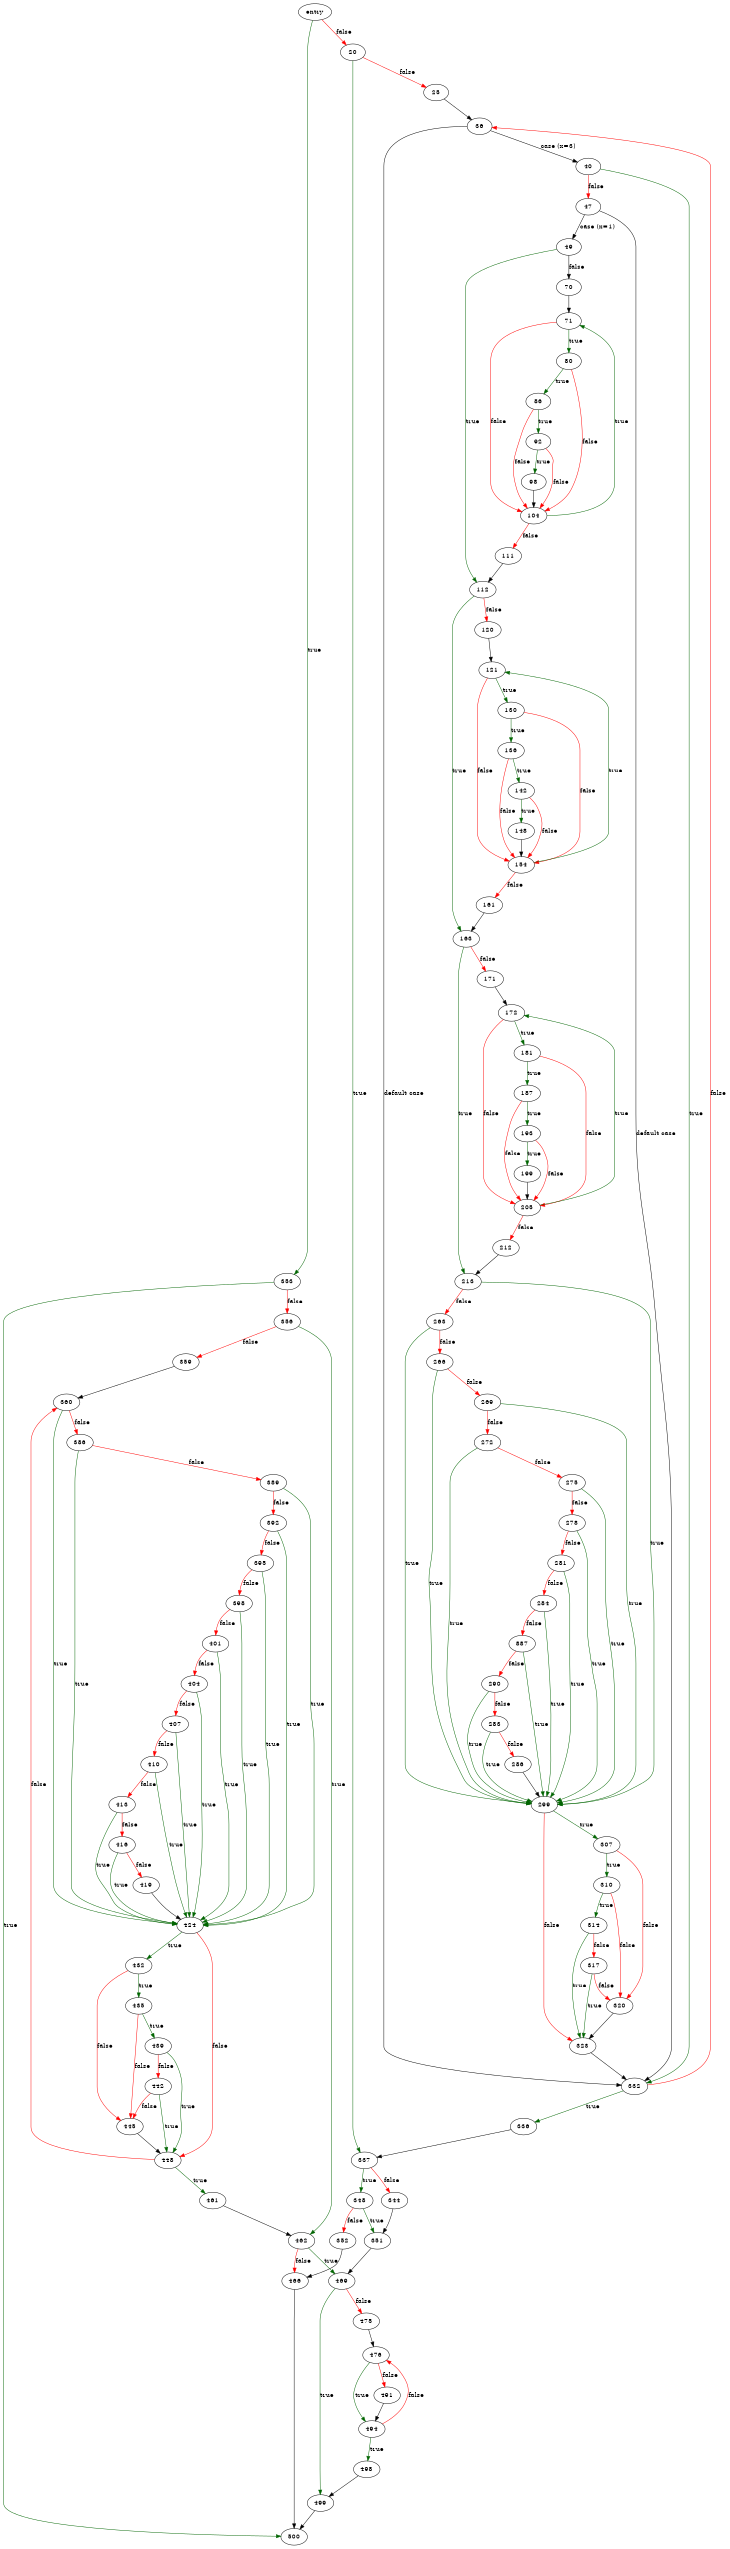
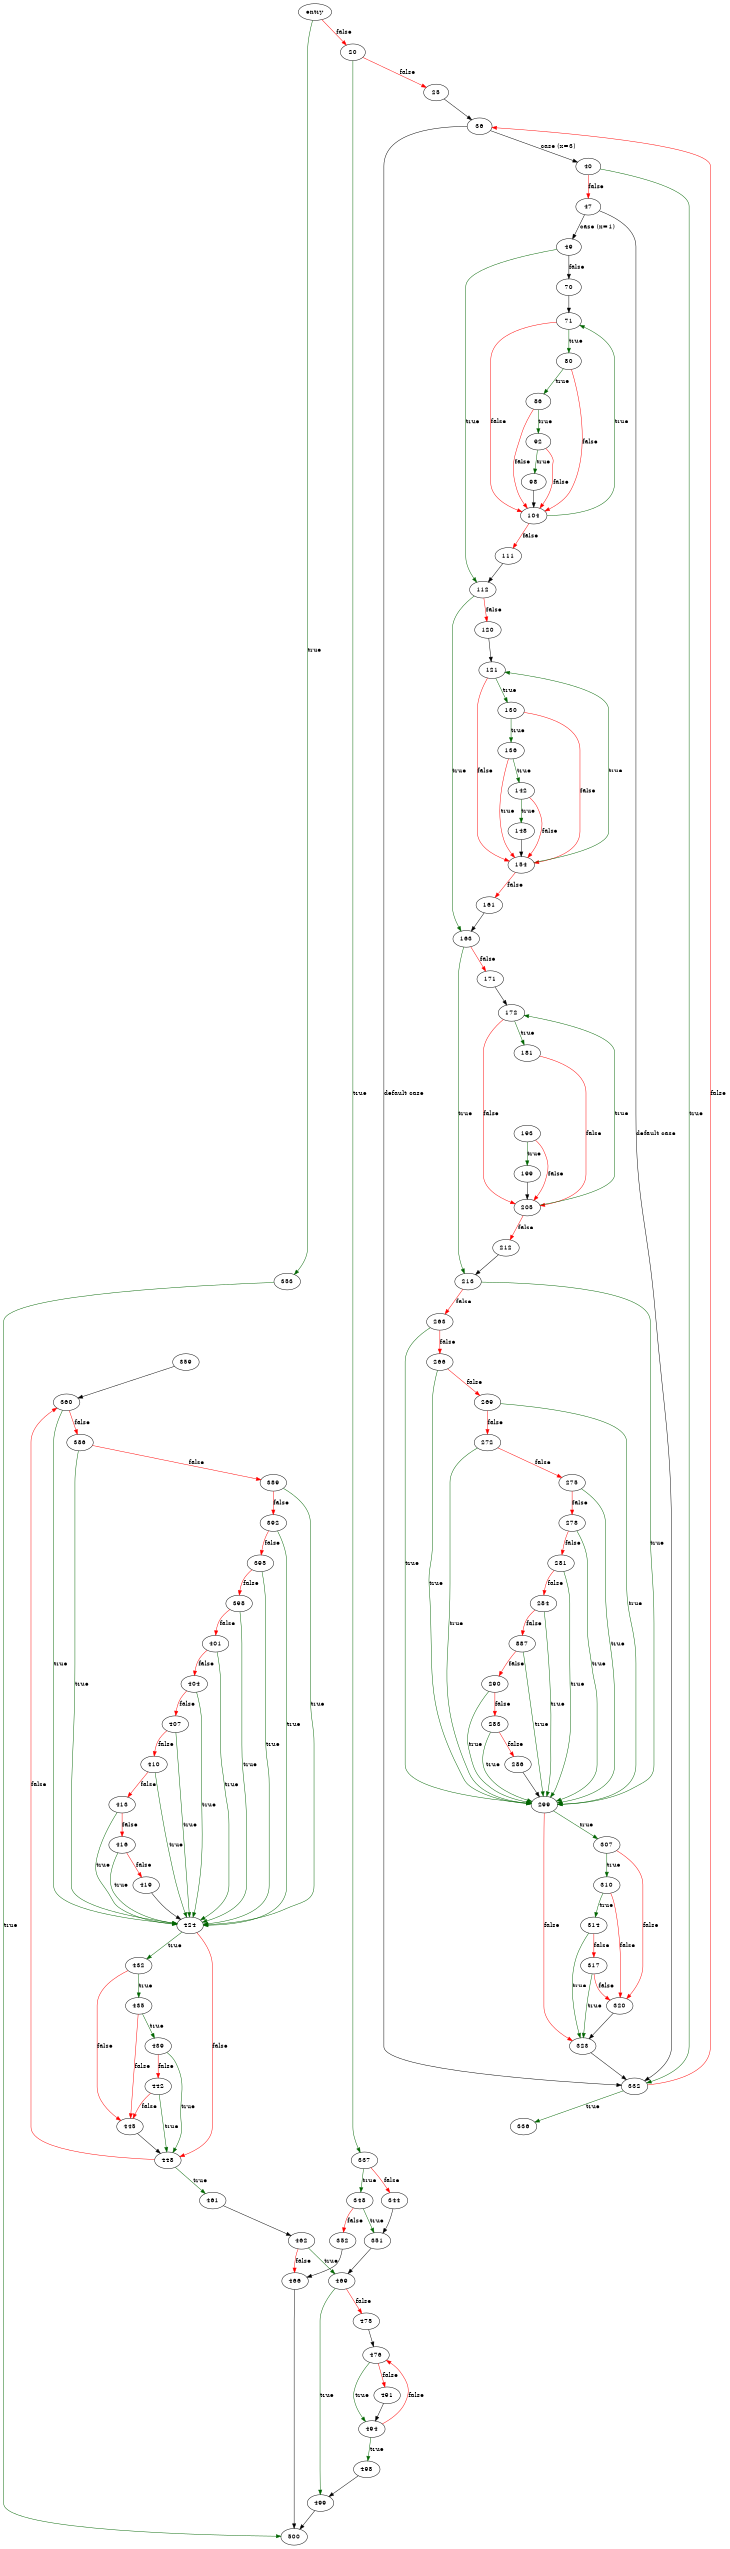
(508, 811) -> (508, 811)
(527, 1093) -> none
(287, 1322) -> none
(446, 2143) -> none
